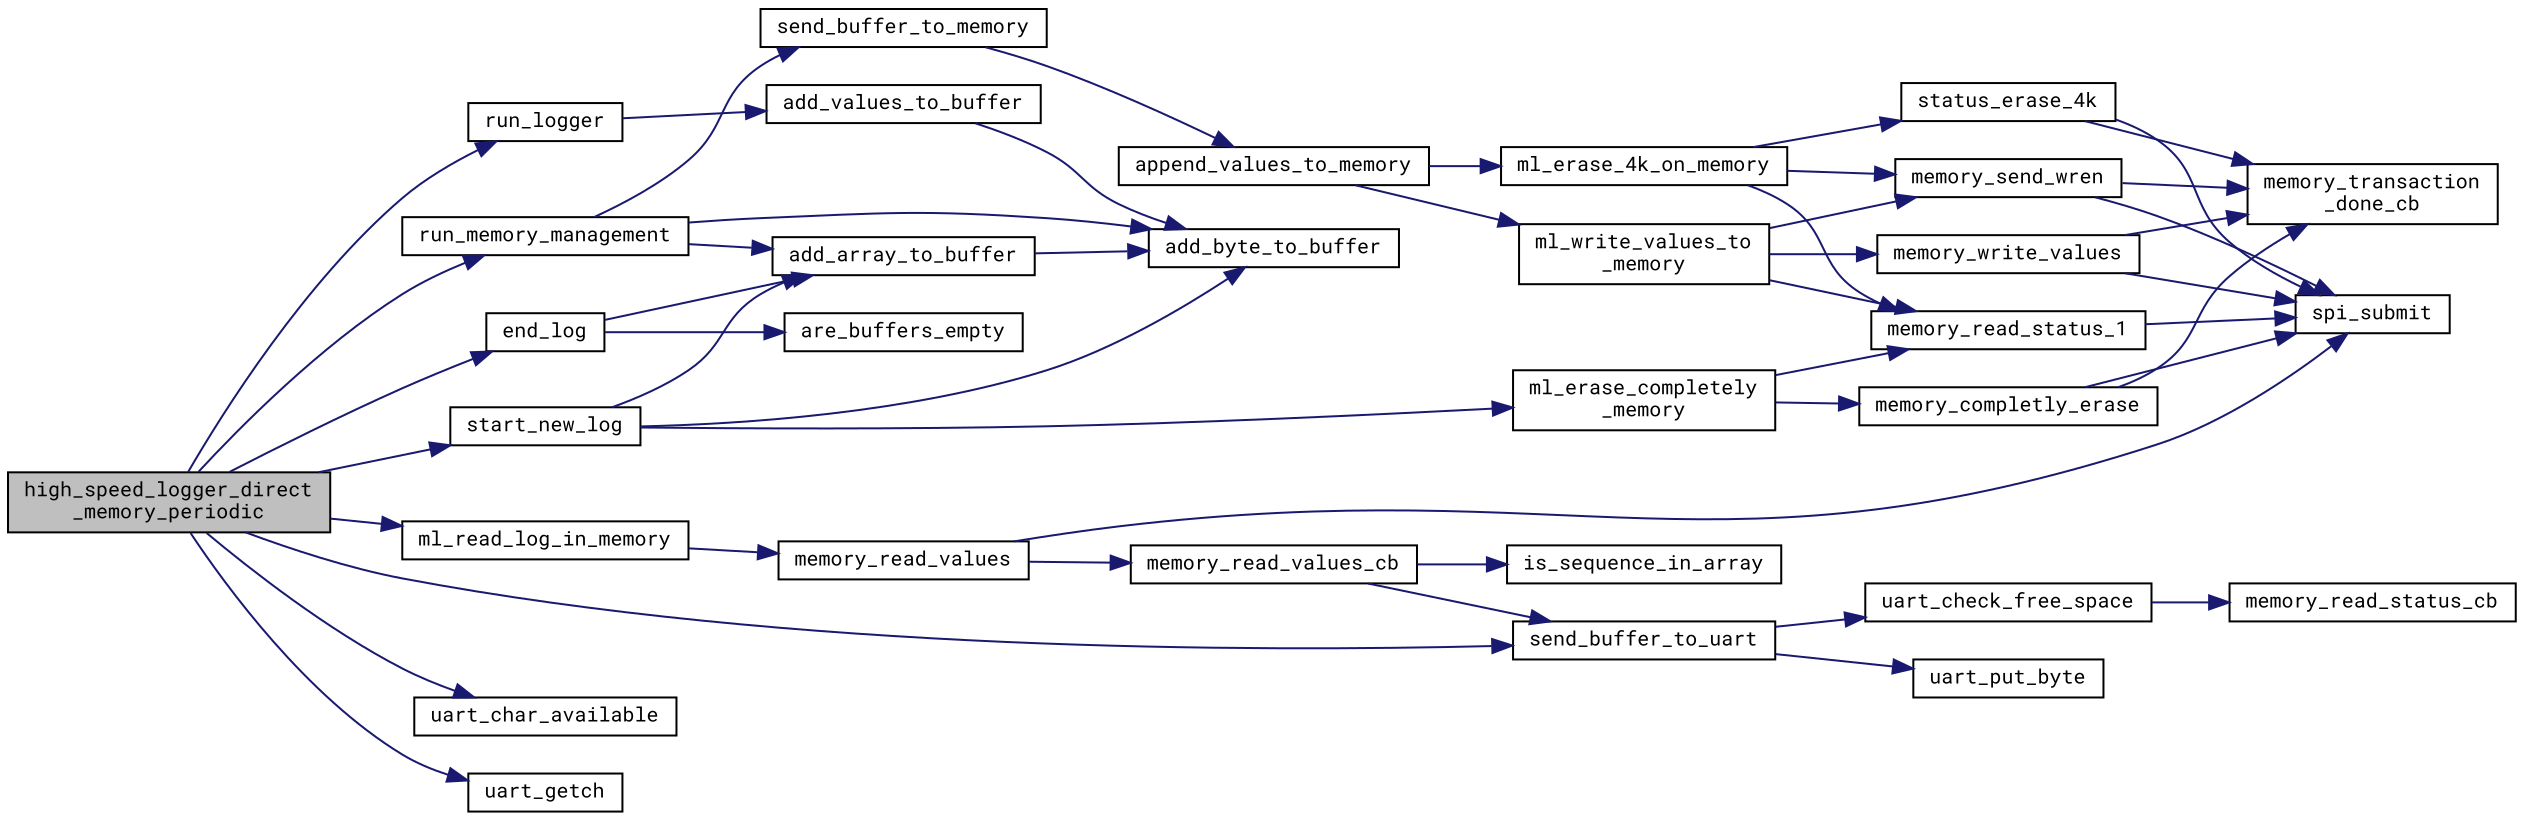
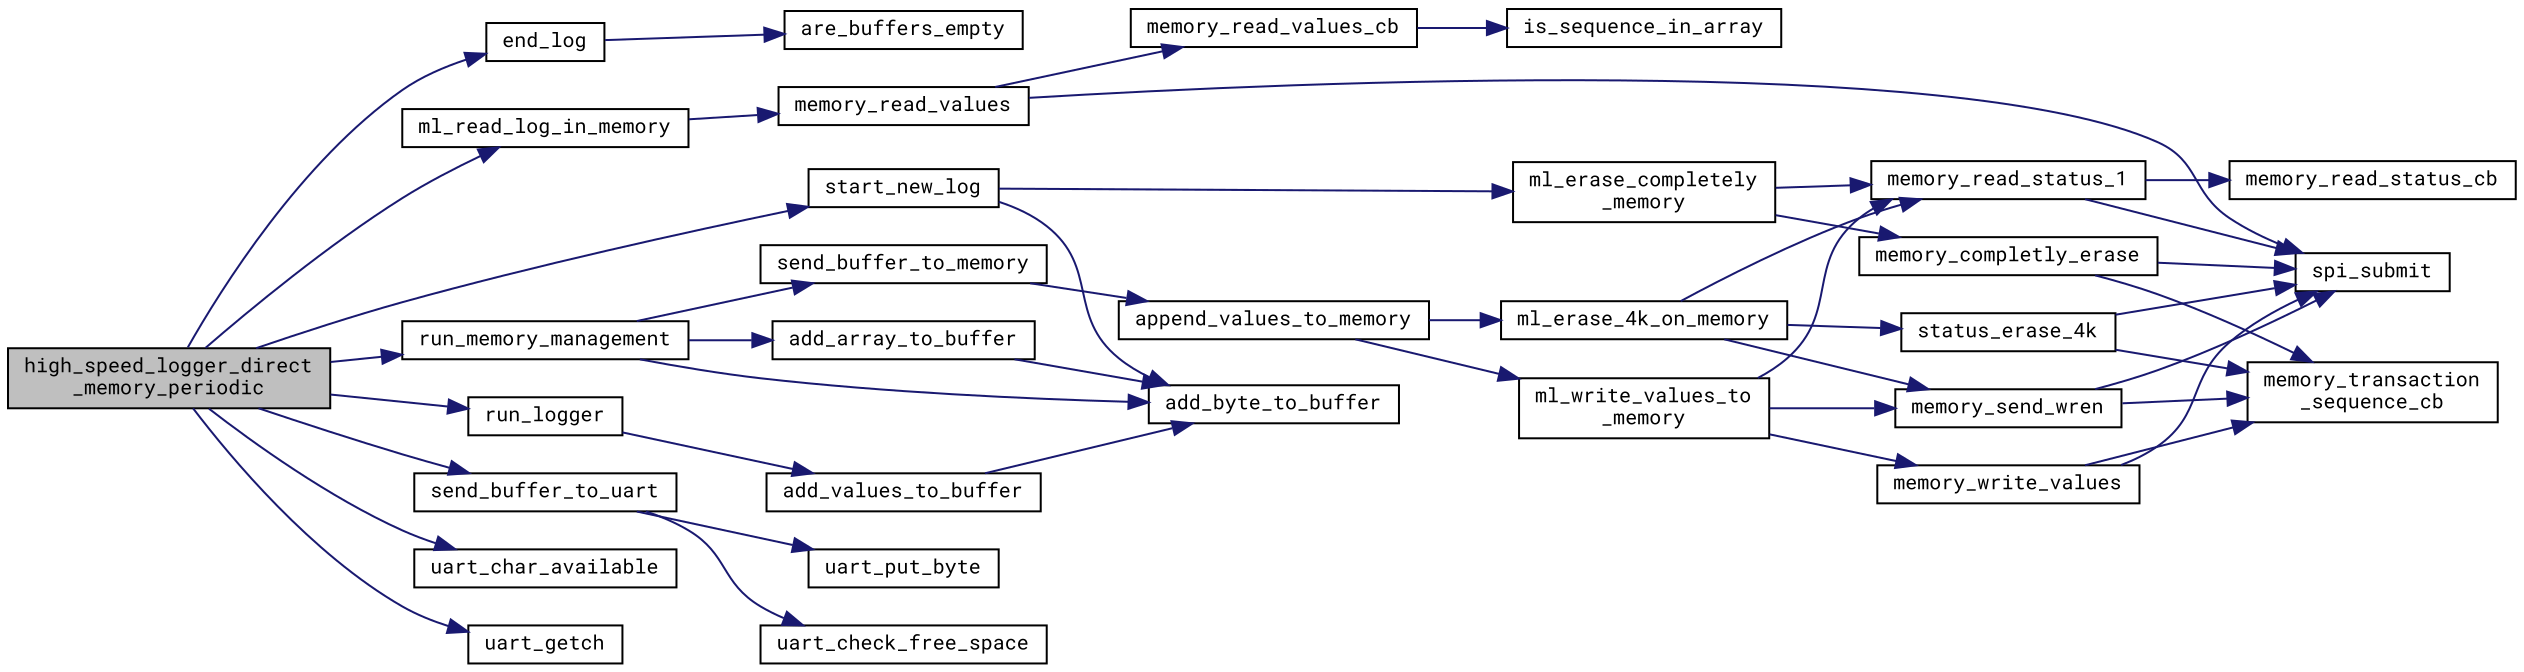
(2373, 194) -> (2373, 392)
(699, 300) -> none
(706, 355) -> none
(1449, 600) -> none
(2180, 602) -> (2177, 180)
